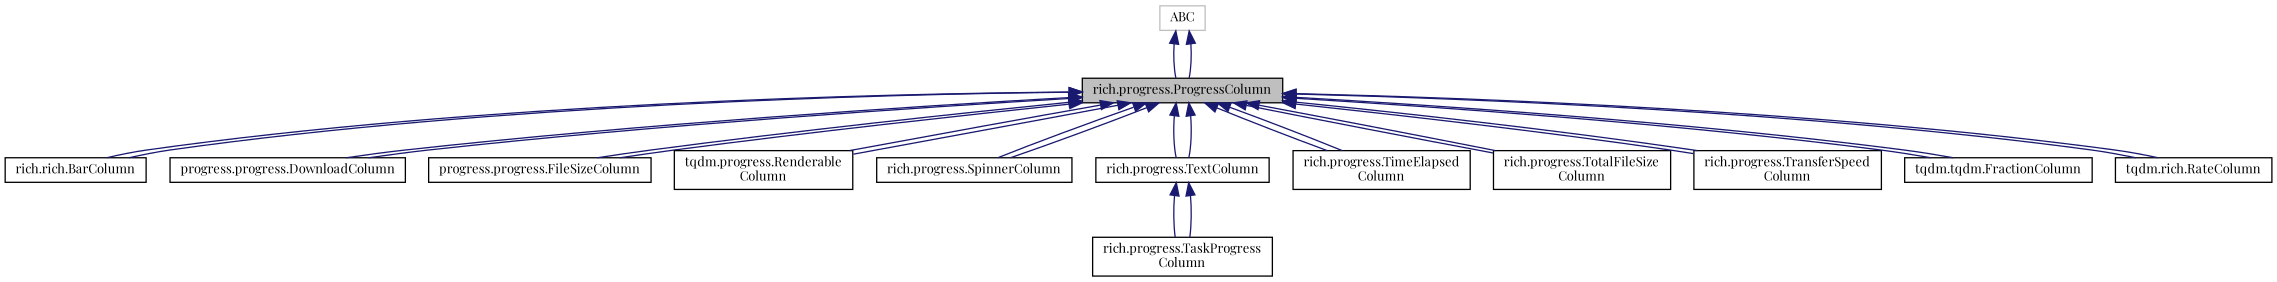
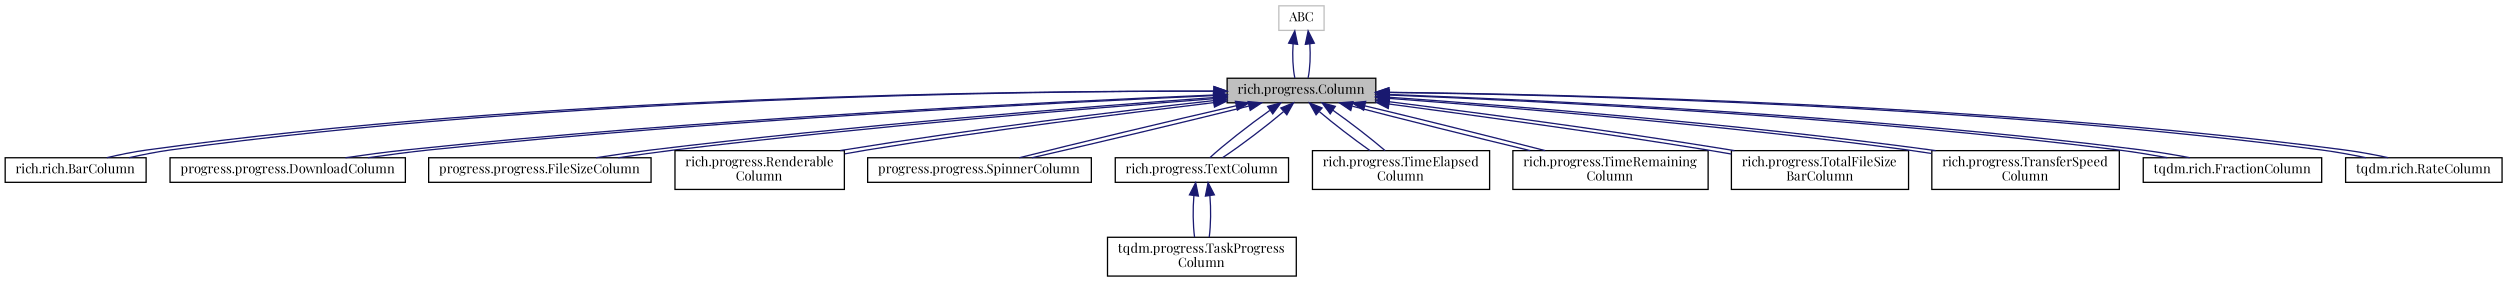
(1182, 91) -> (1301, 91)
(764, 170) -> (760, 170)
(974, 170) -> (979, 170)
(1582, 170) -> (1820, 170)
none -> (1611, 170)
(1998, 170) -> (2232, 170)
(1182, 257) -> (1202, 257)
